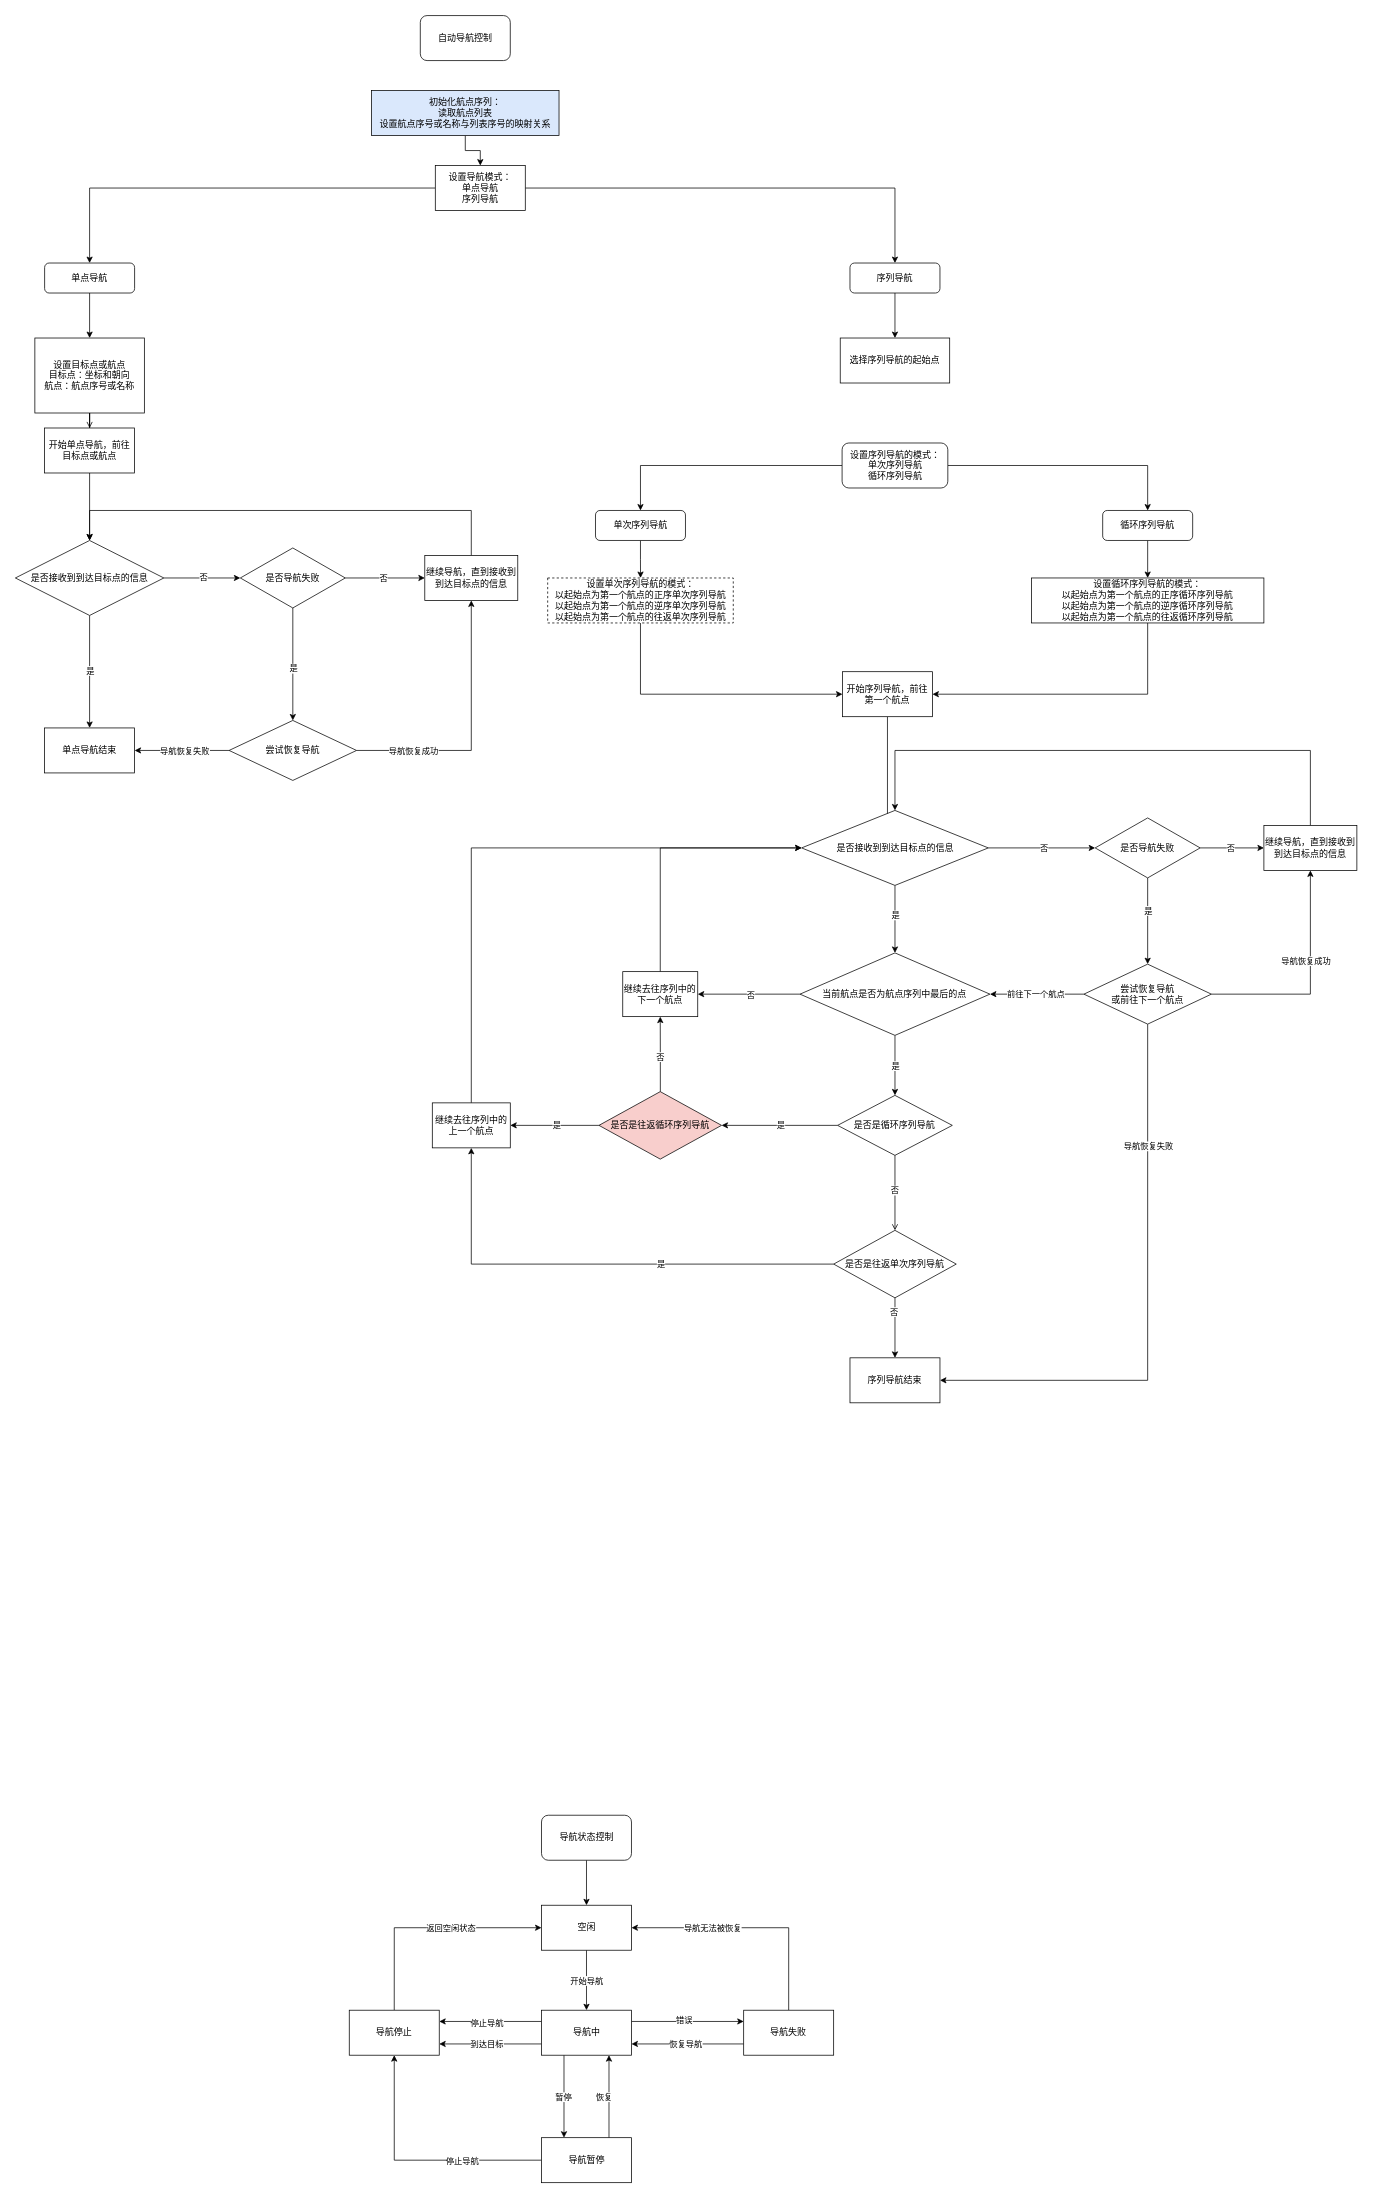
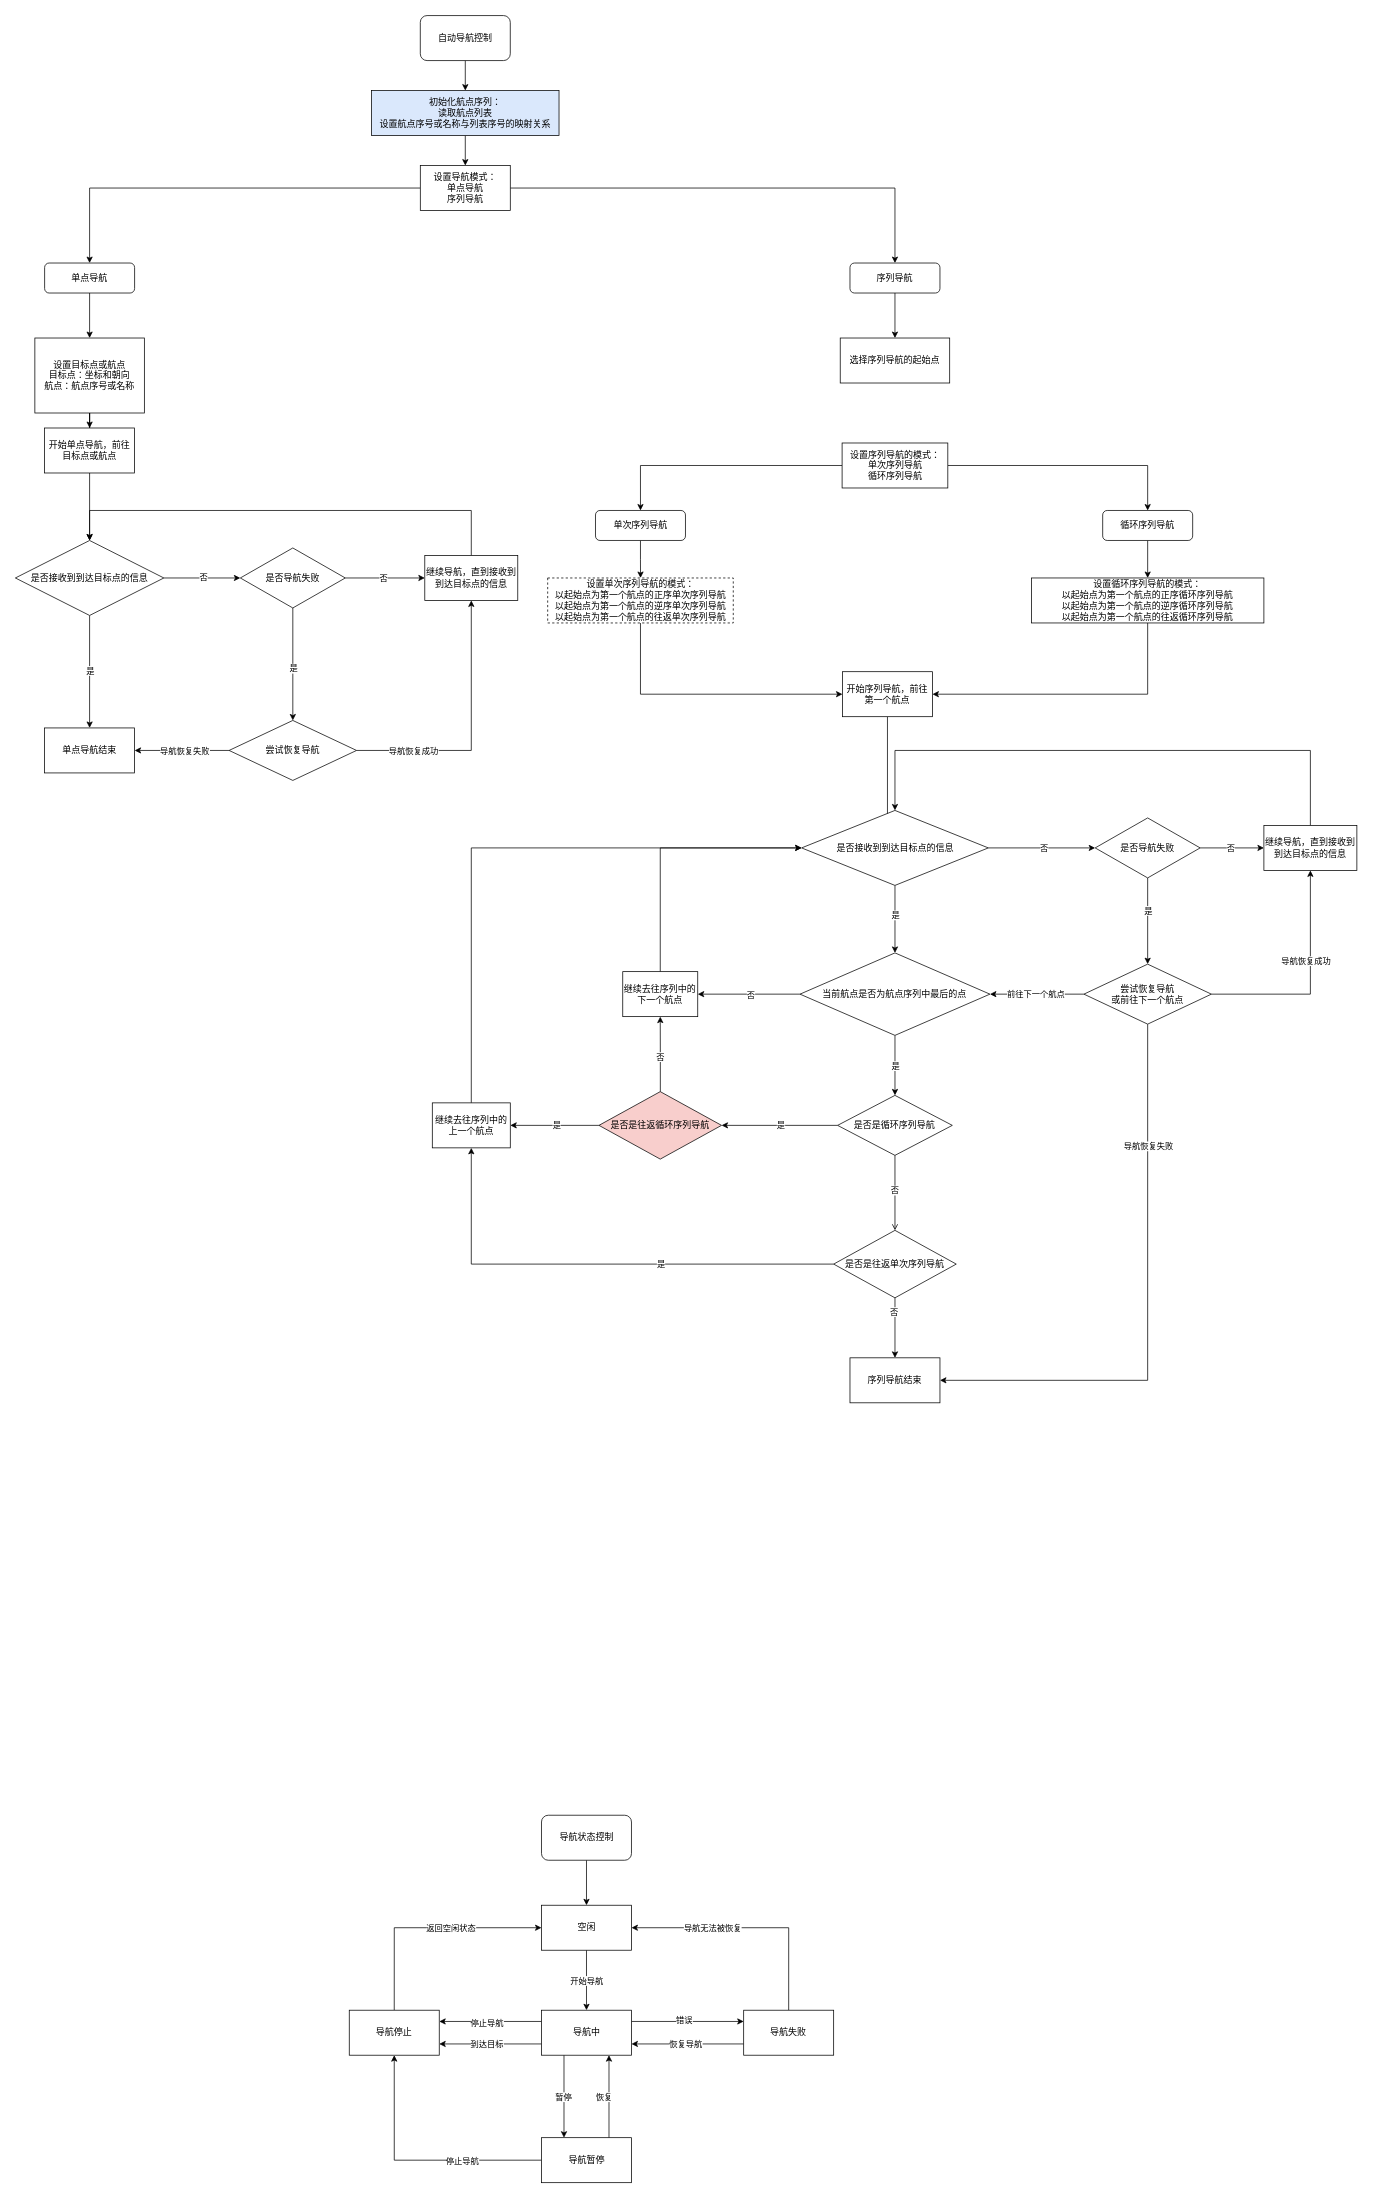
none -> (465, 72)
(480, 188) -> (465, 188)
(90, 423) -> (90, 421)
(895, 465) -> (895, 465)
